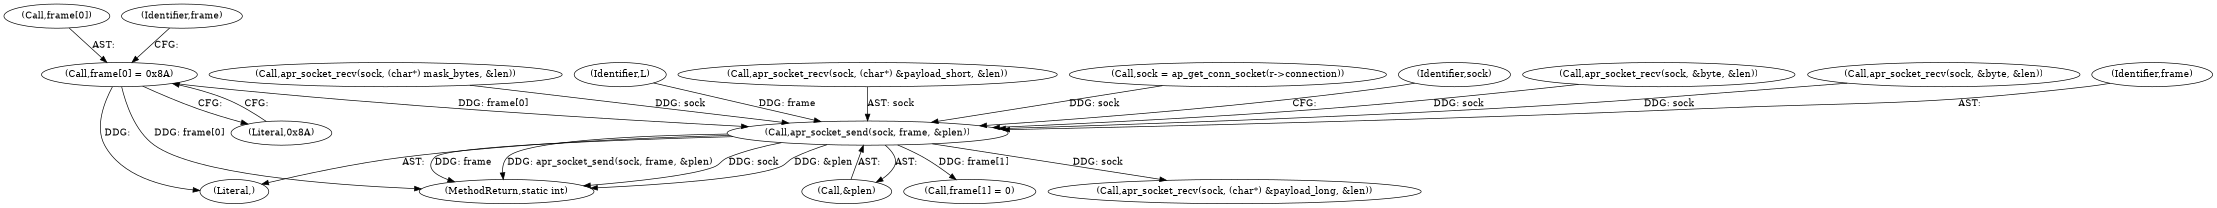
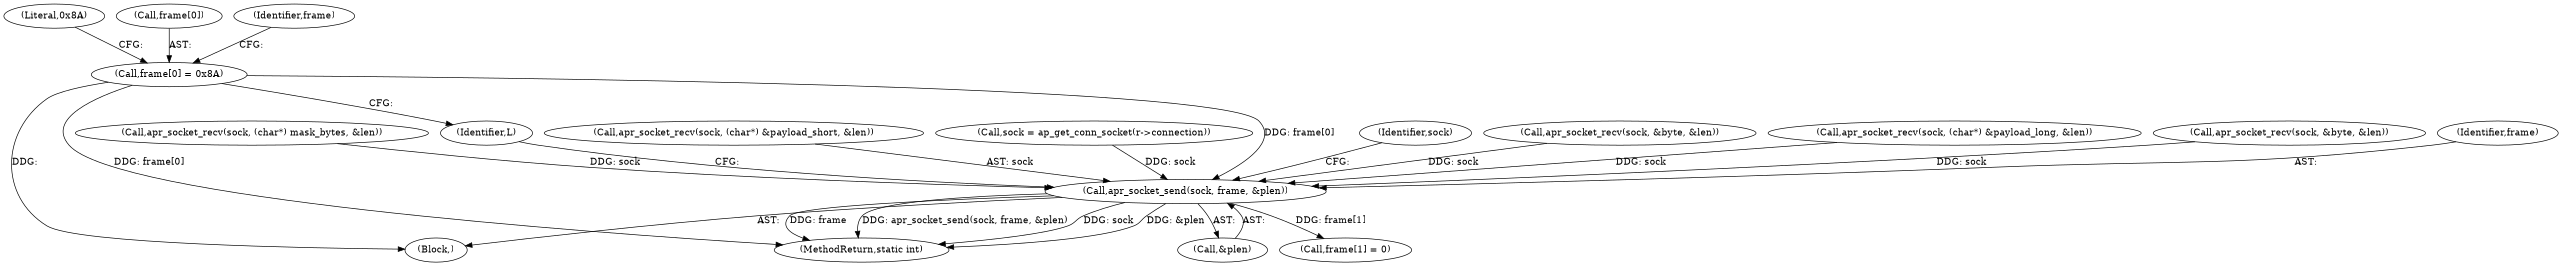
(787, 104) -> (729, 162)
(191, 106) -> (334, 102)
(1046, 162) -> (1566, 163)
(234, 192) -> (436, 250)
